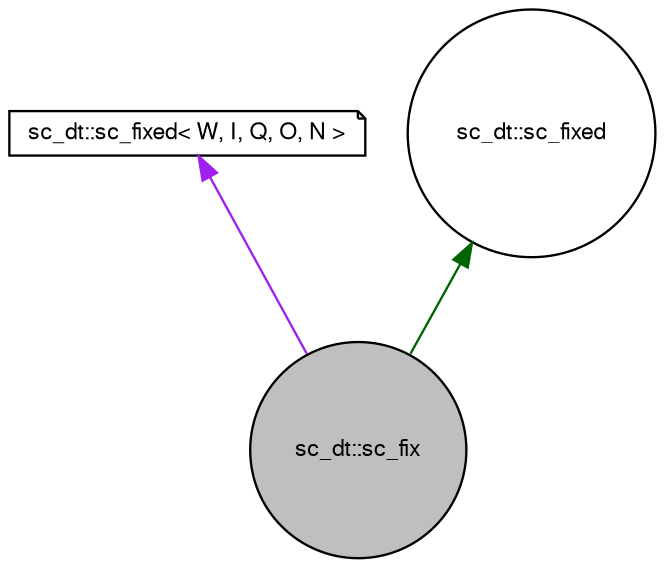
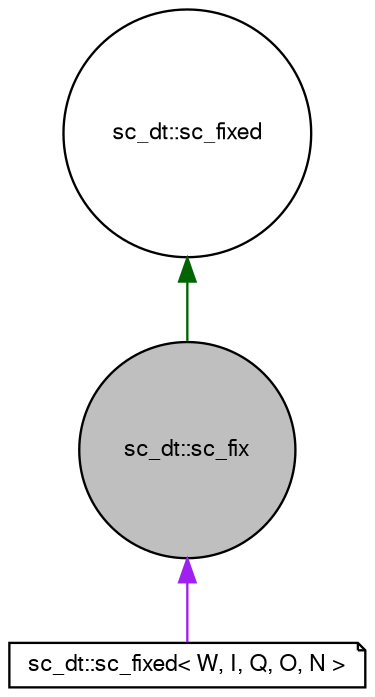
(258, 265) -> (187, 612)
